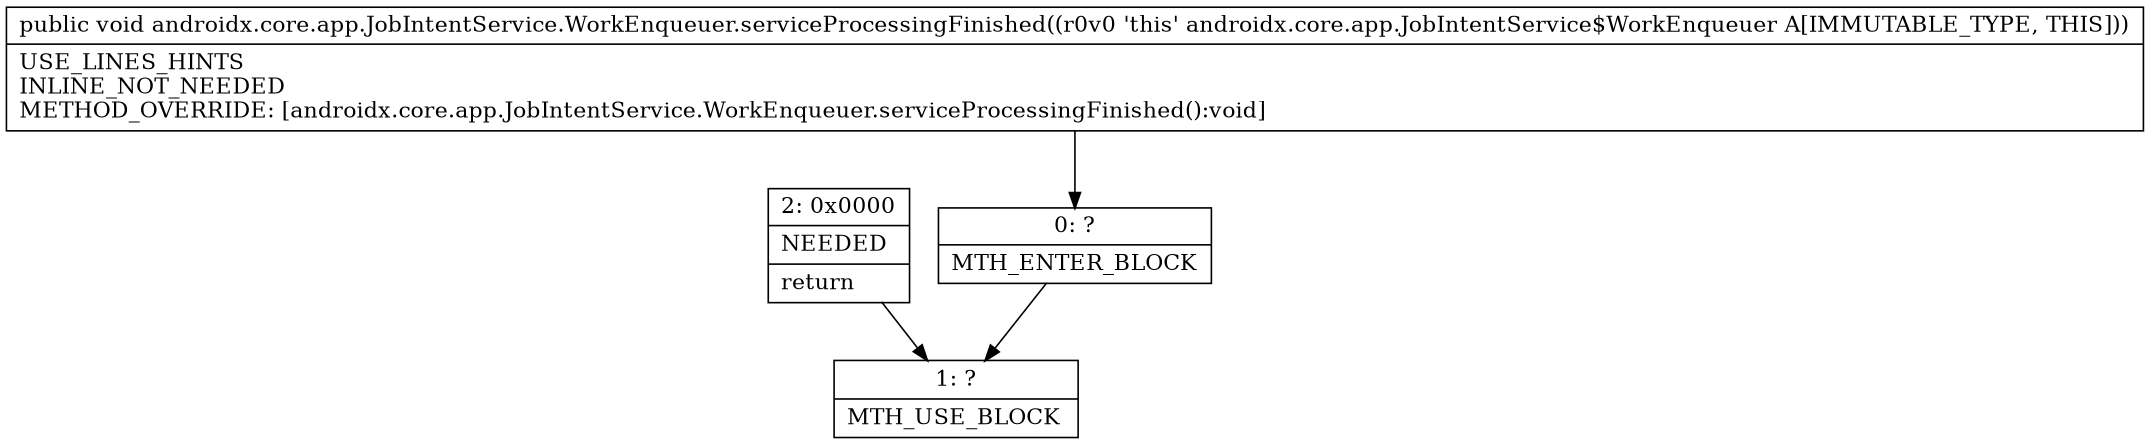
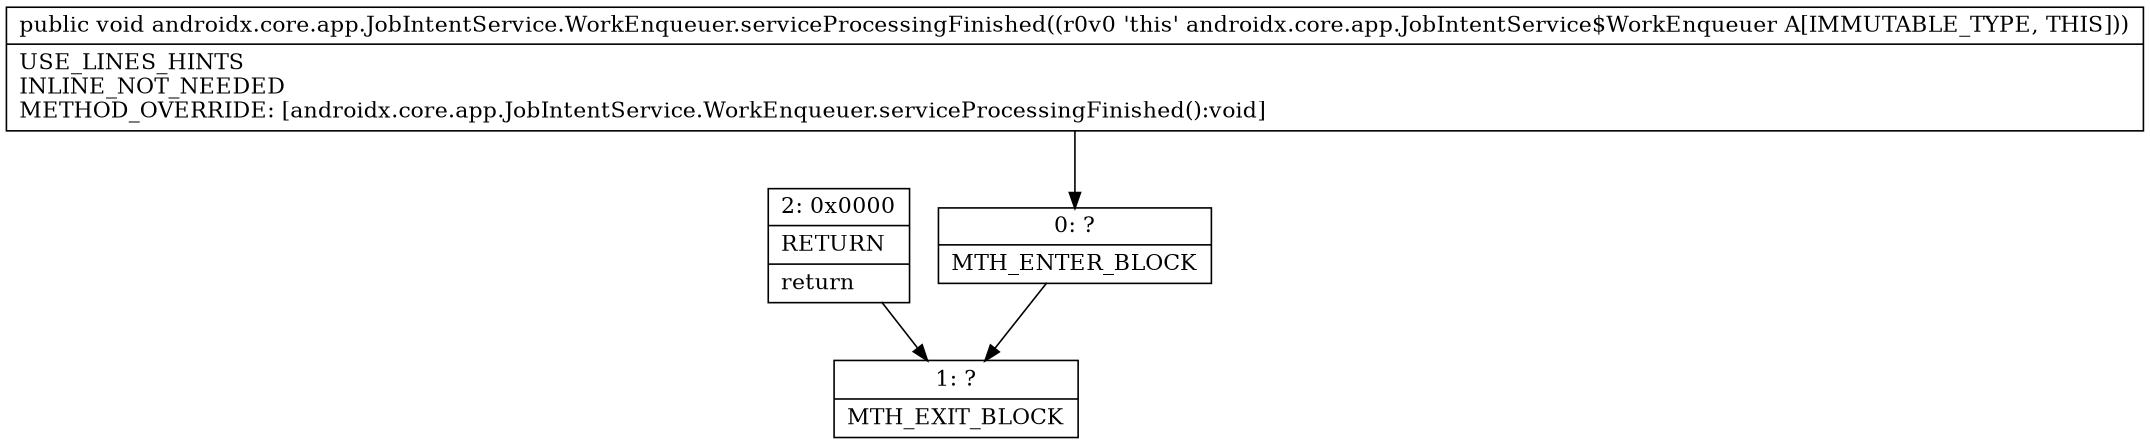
(835, 244) -> (833, 244)
(954, 417) -> (956, 417)
